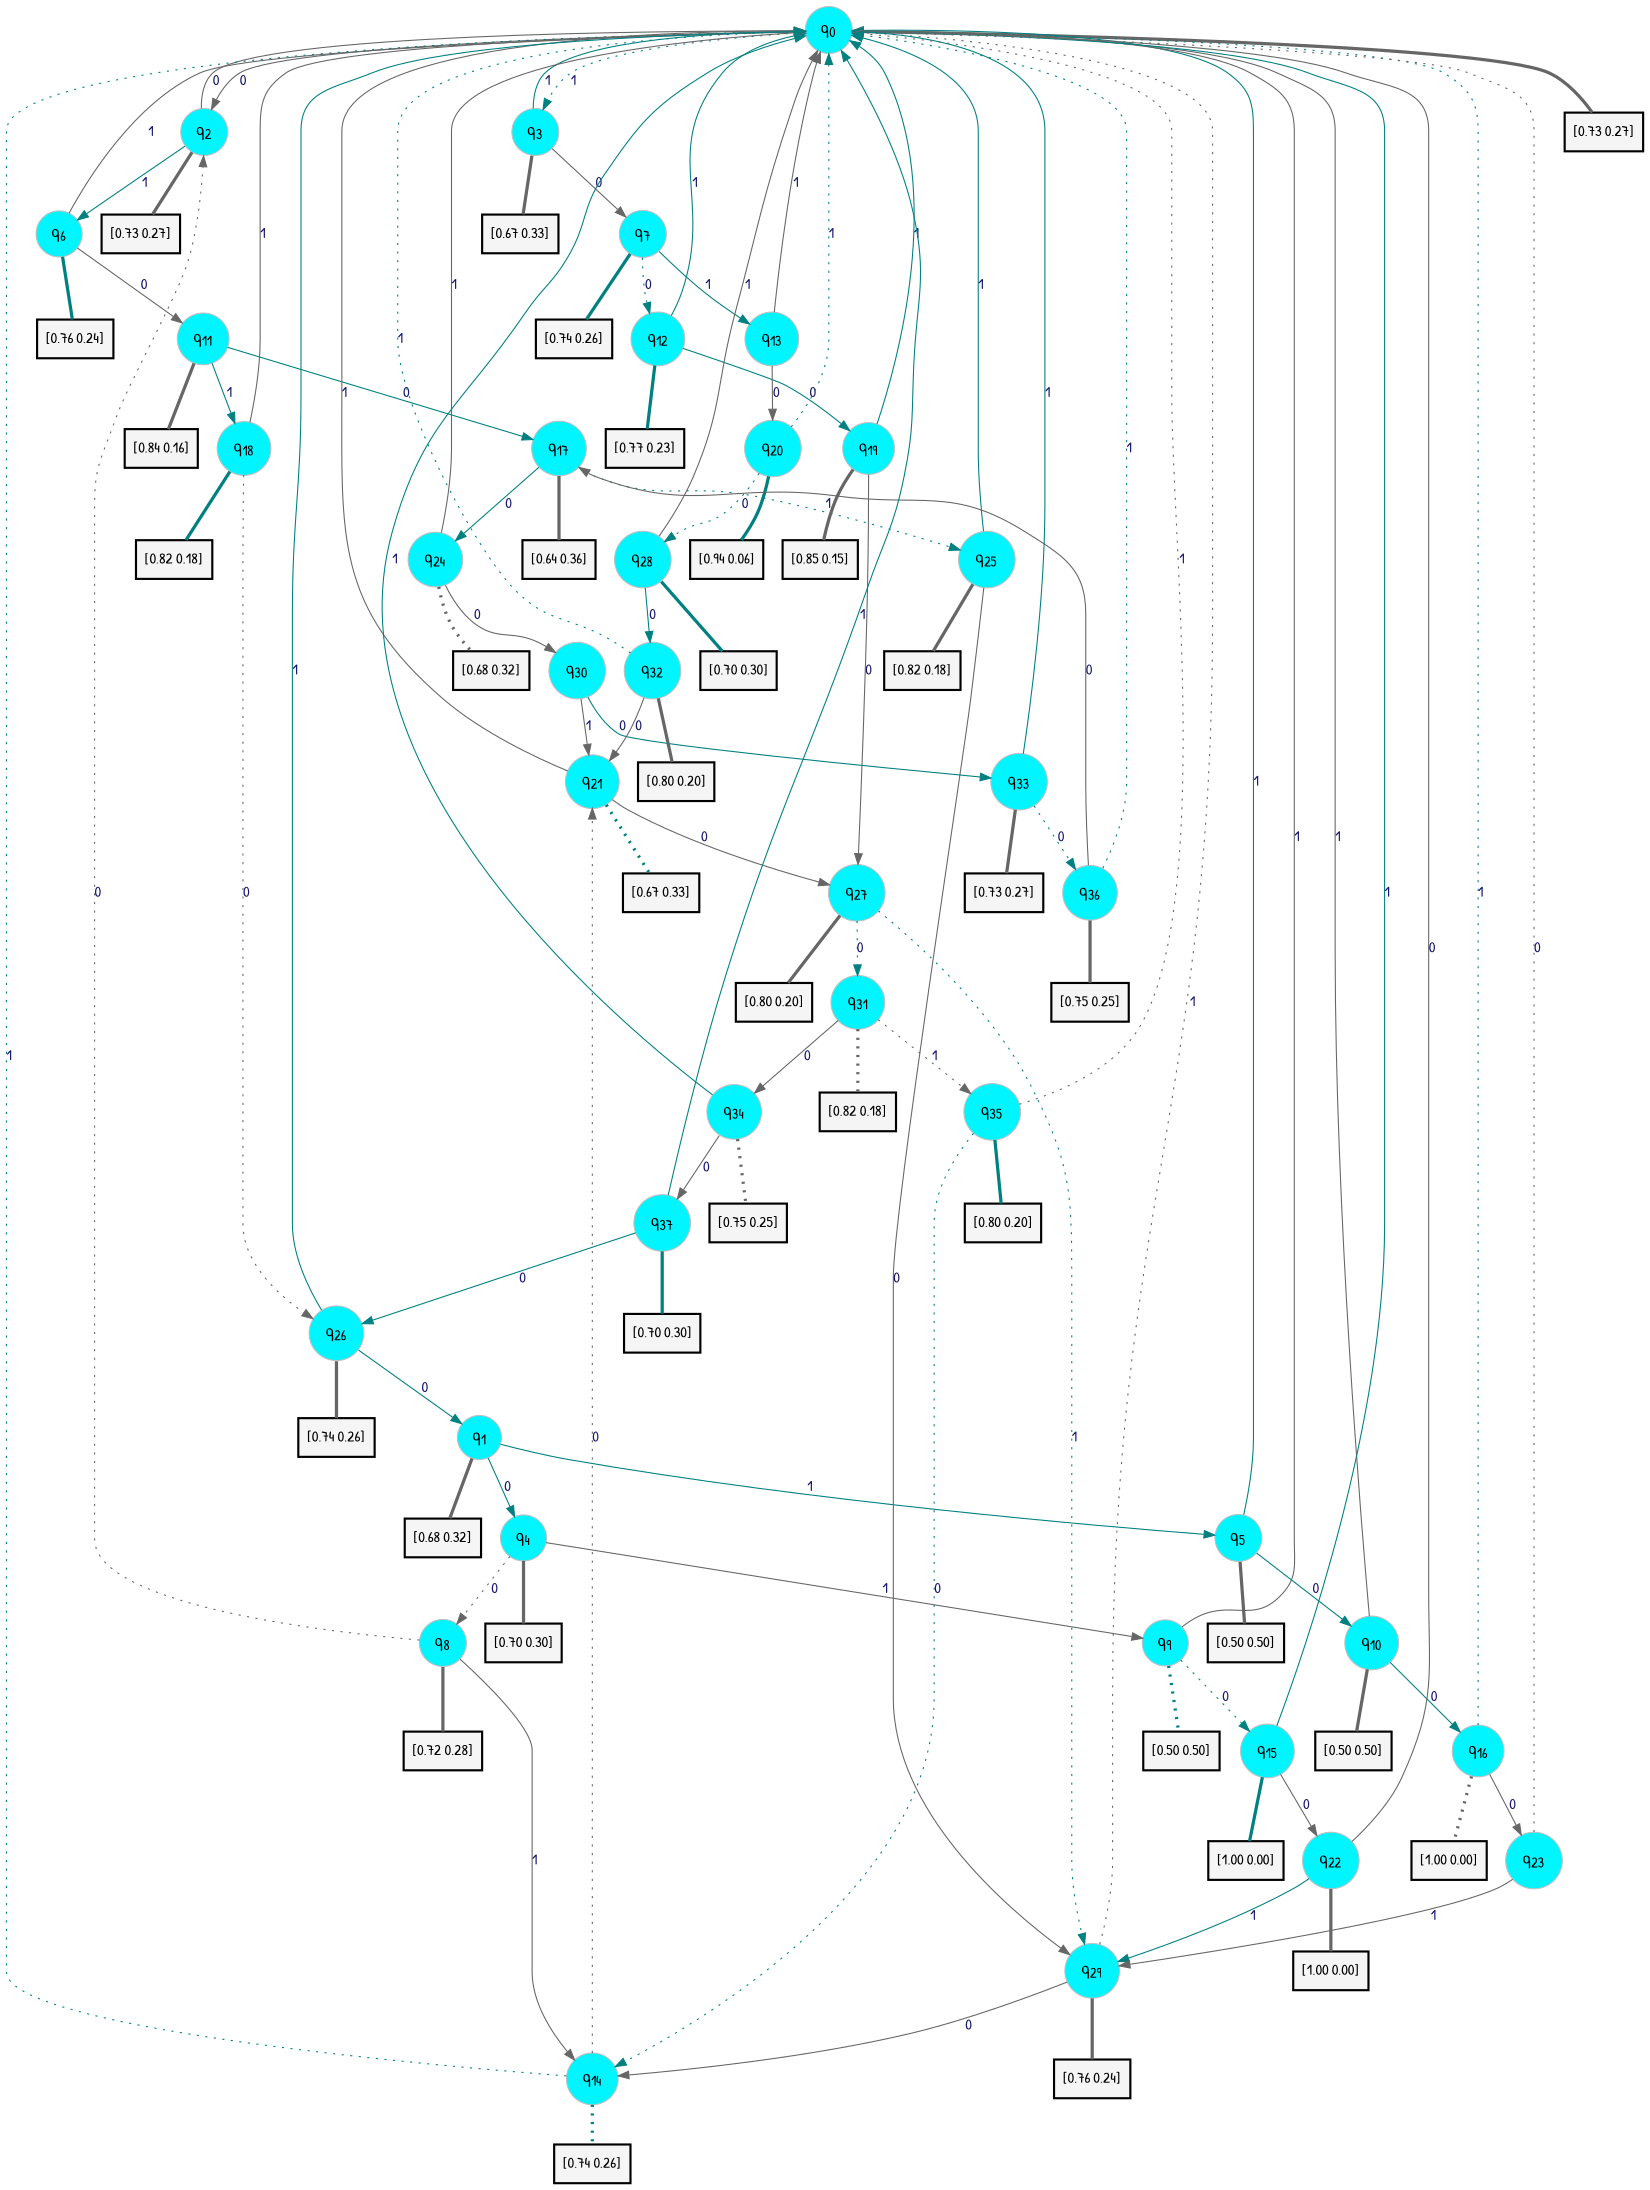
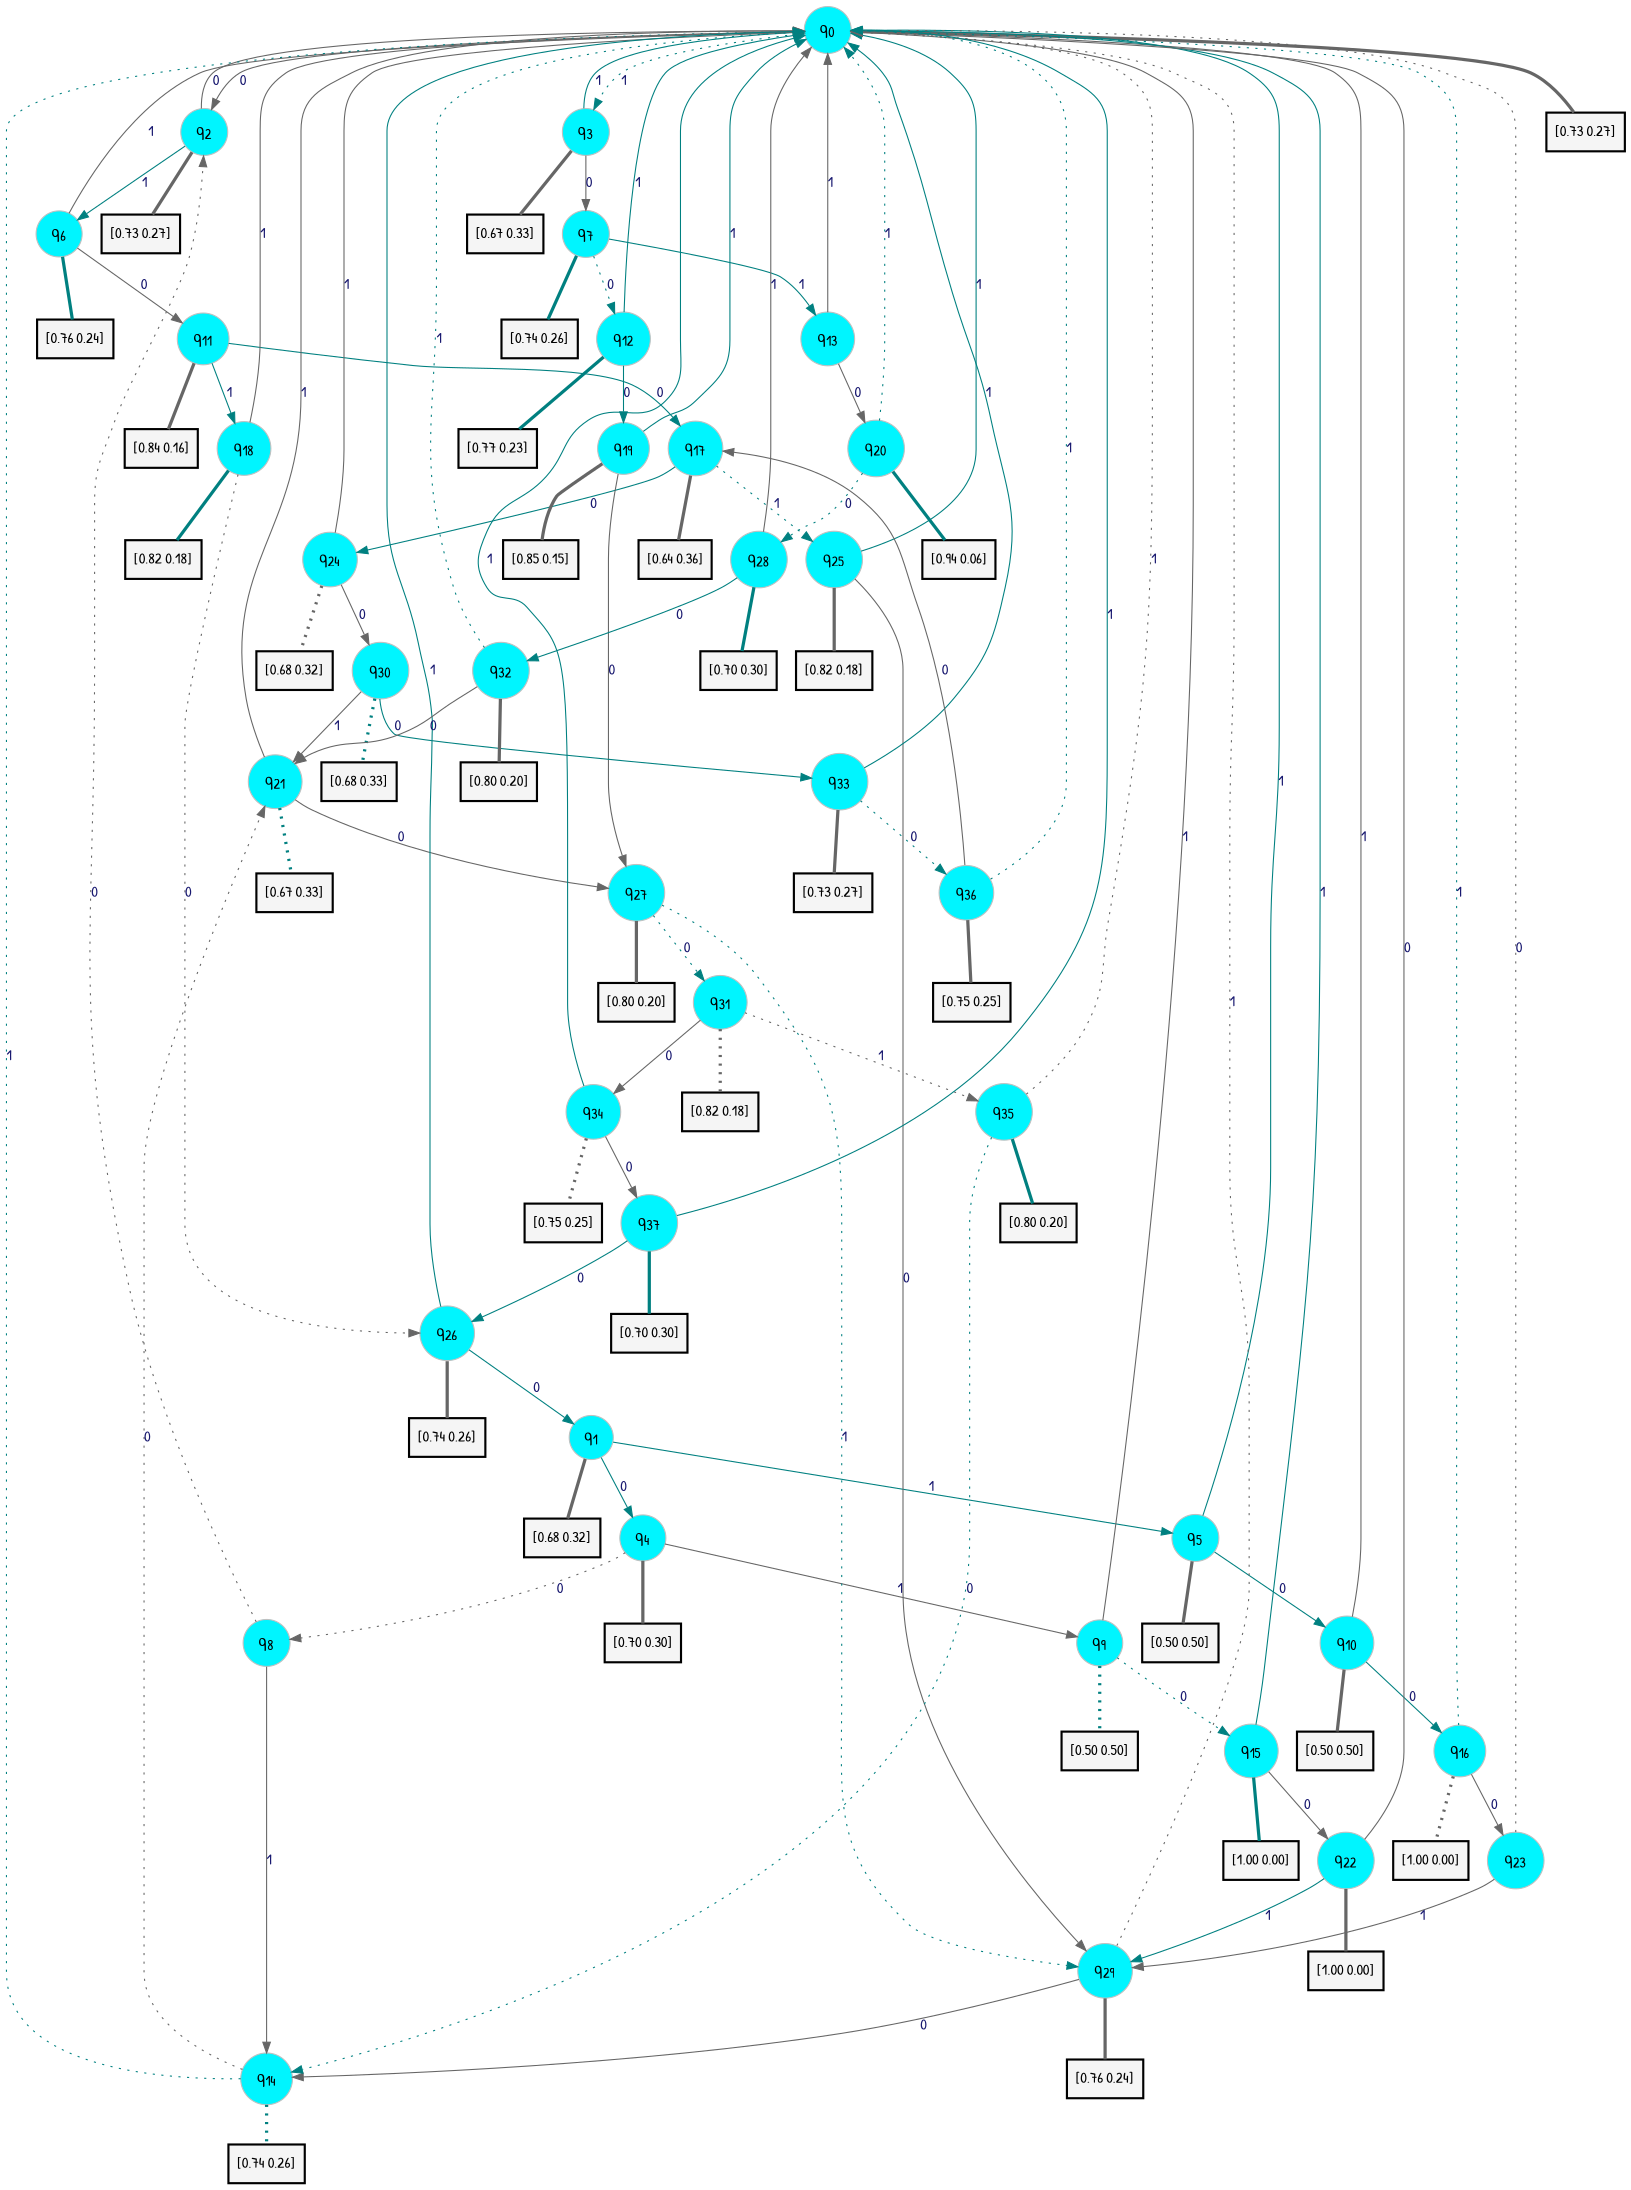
none -> (359, 782)
(443, 1751) -> none
